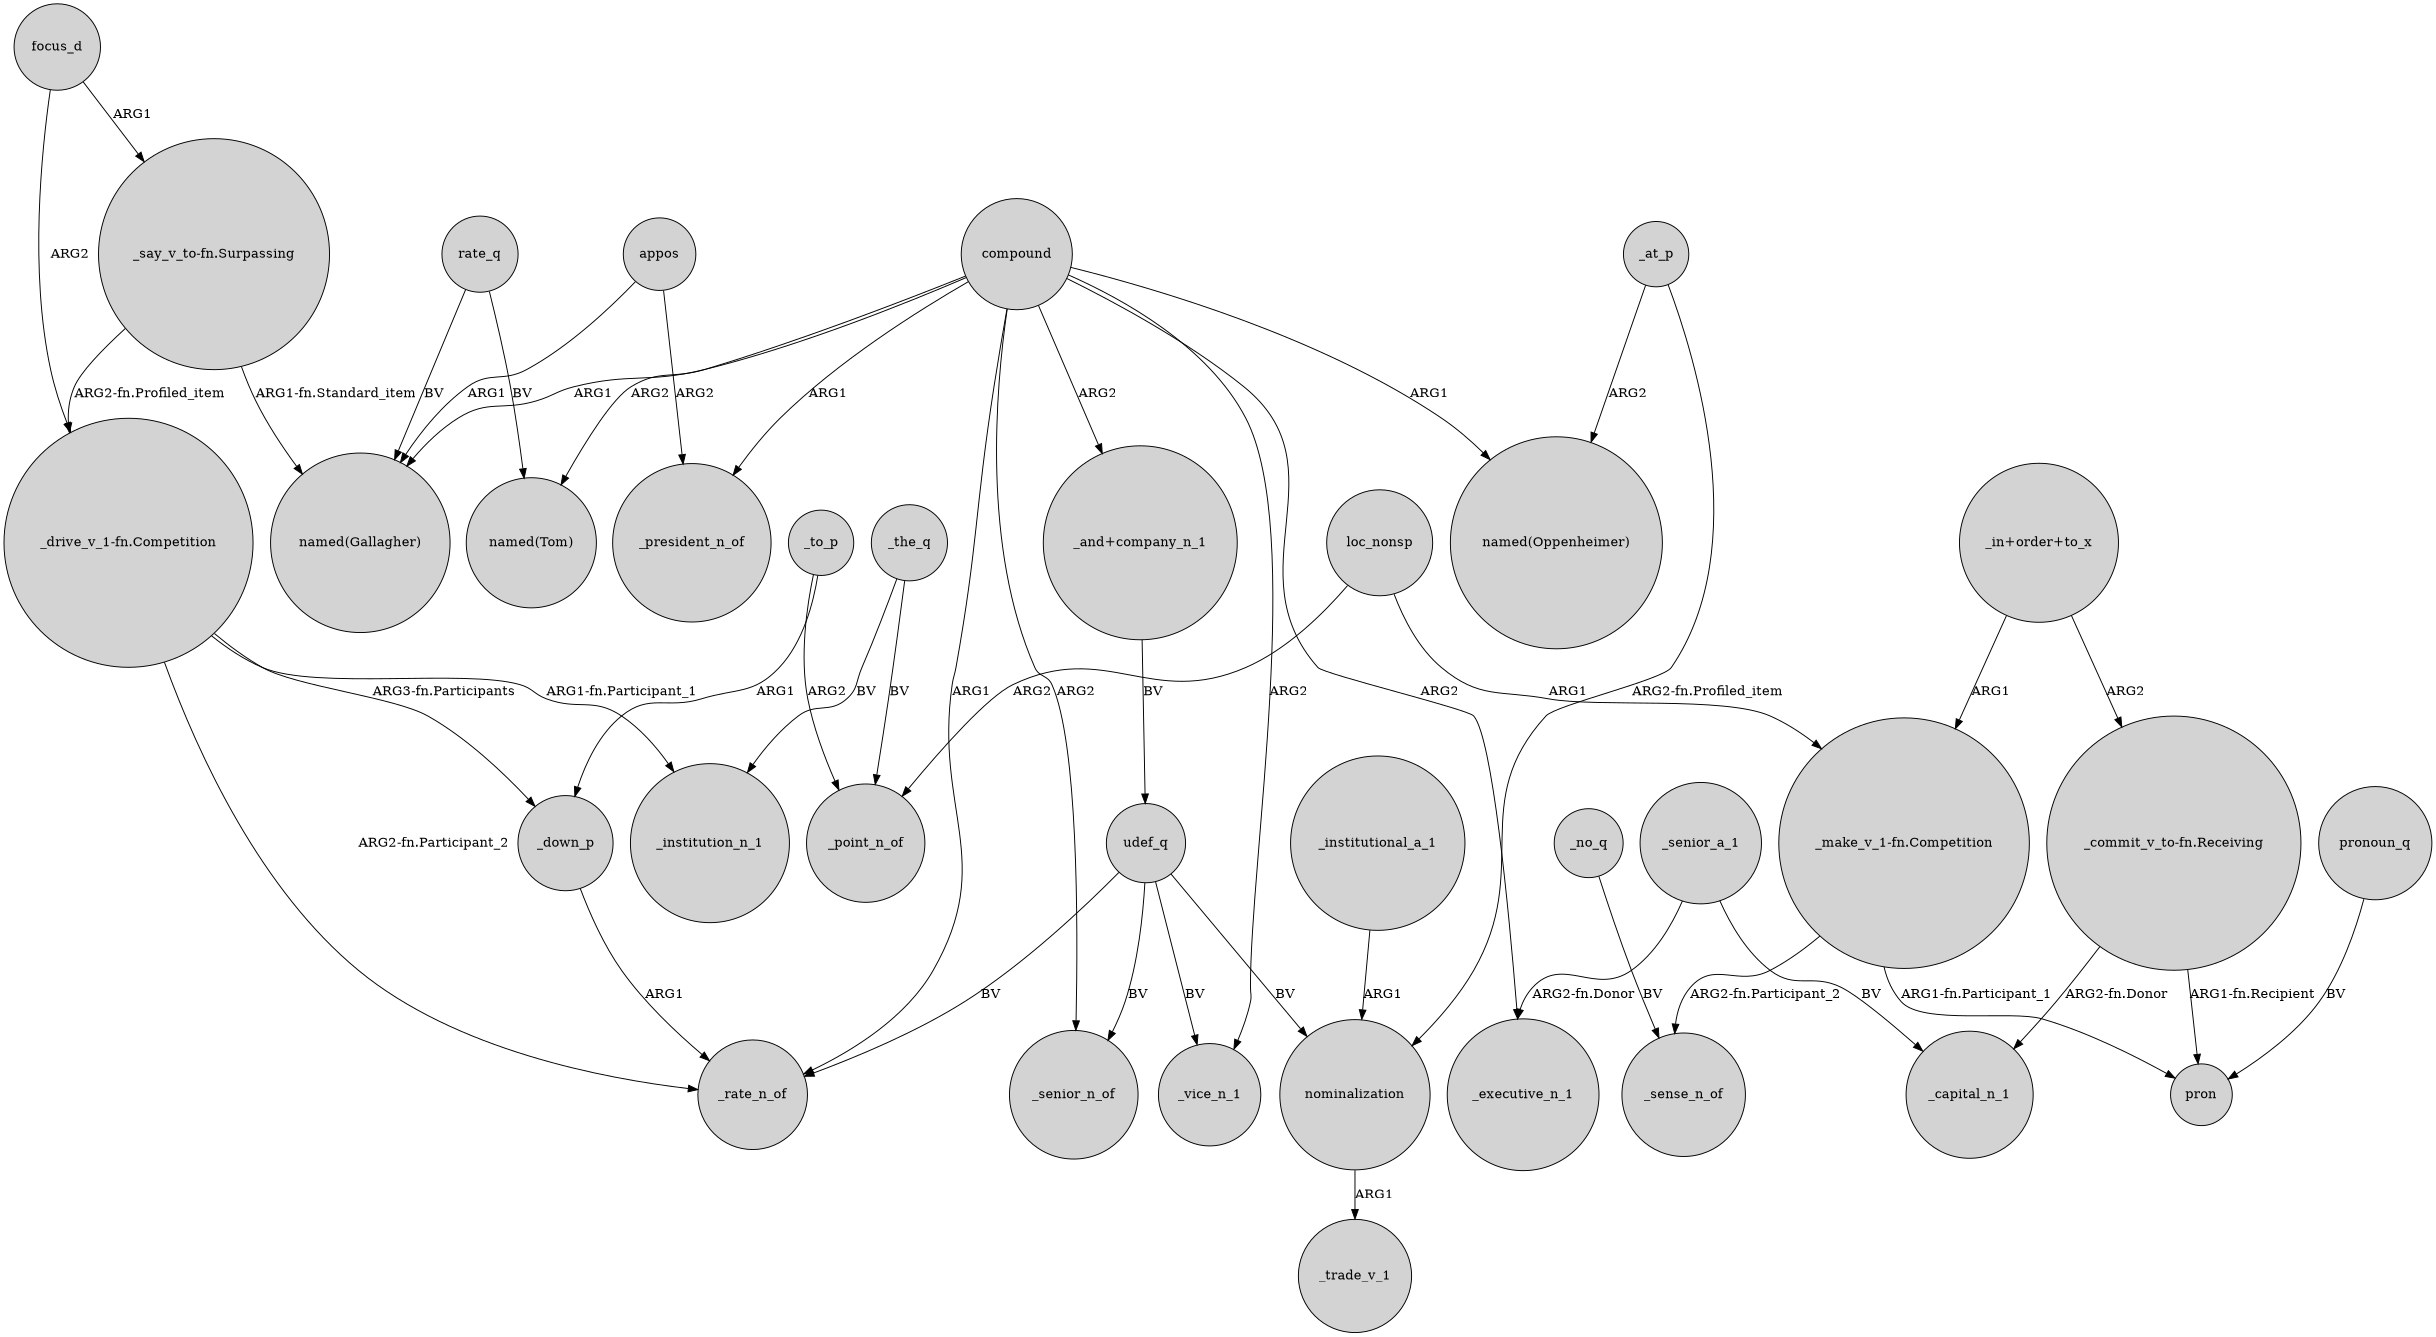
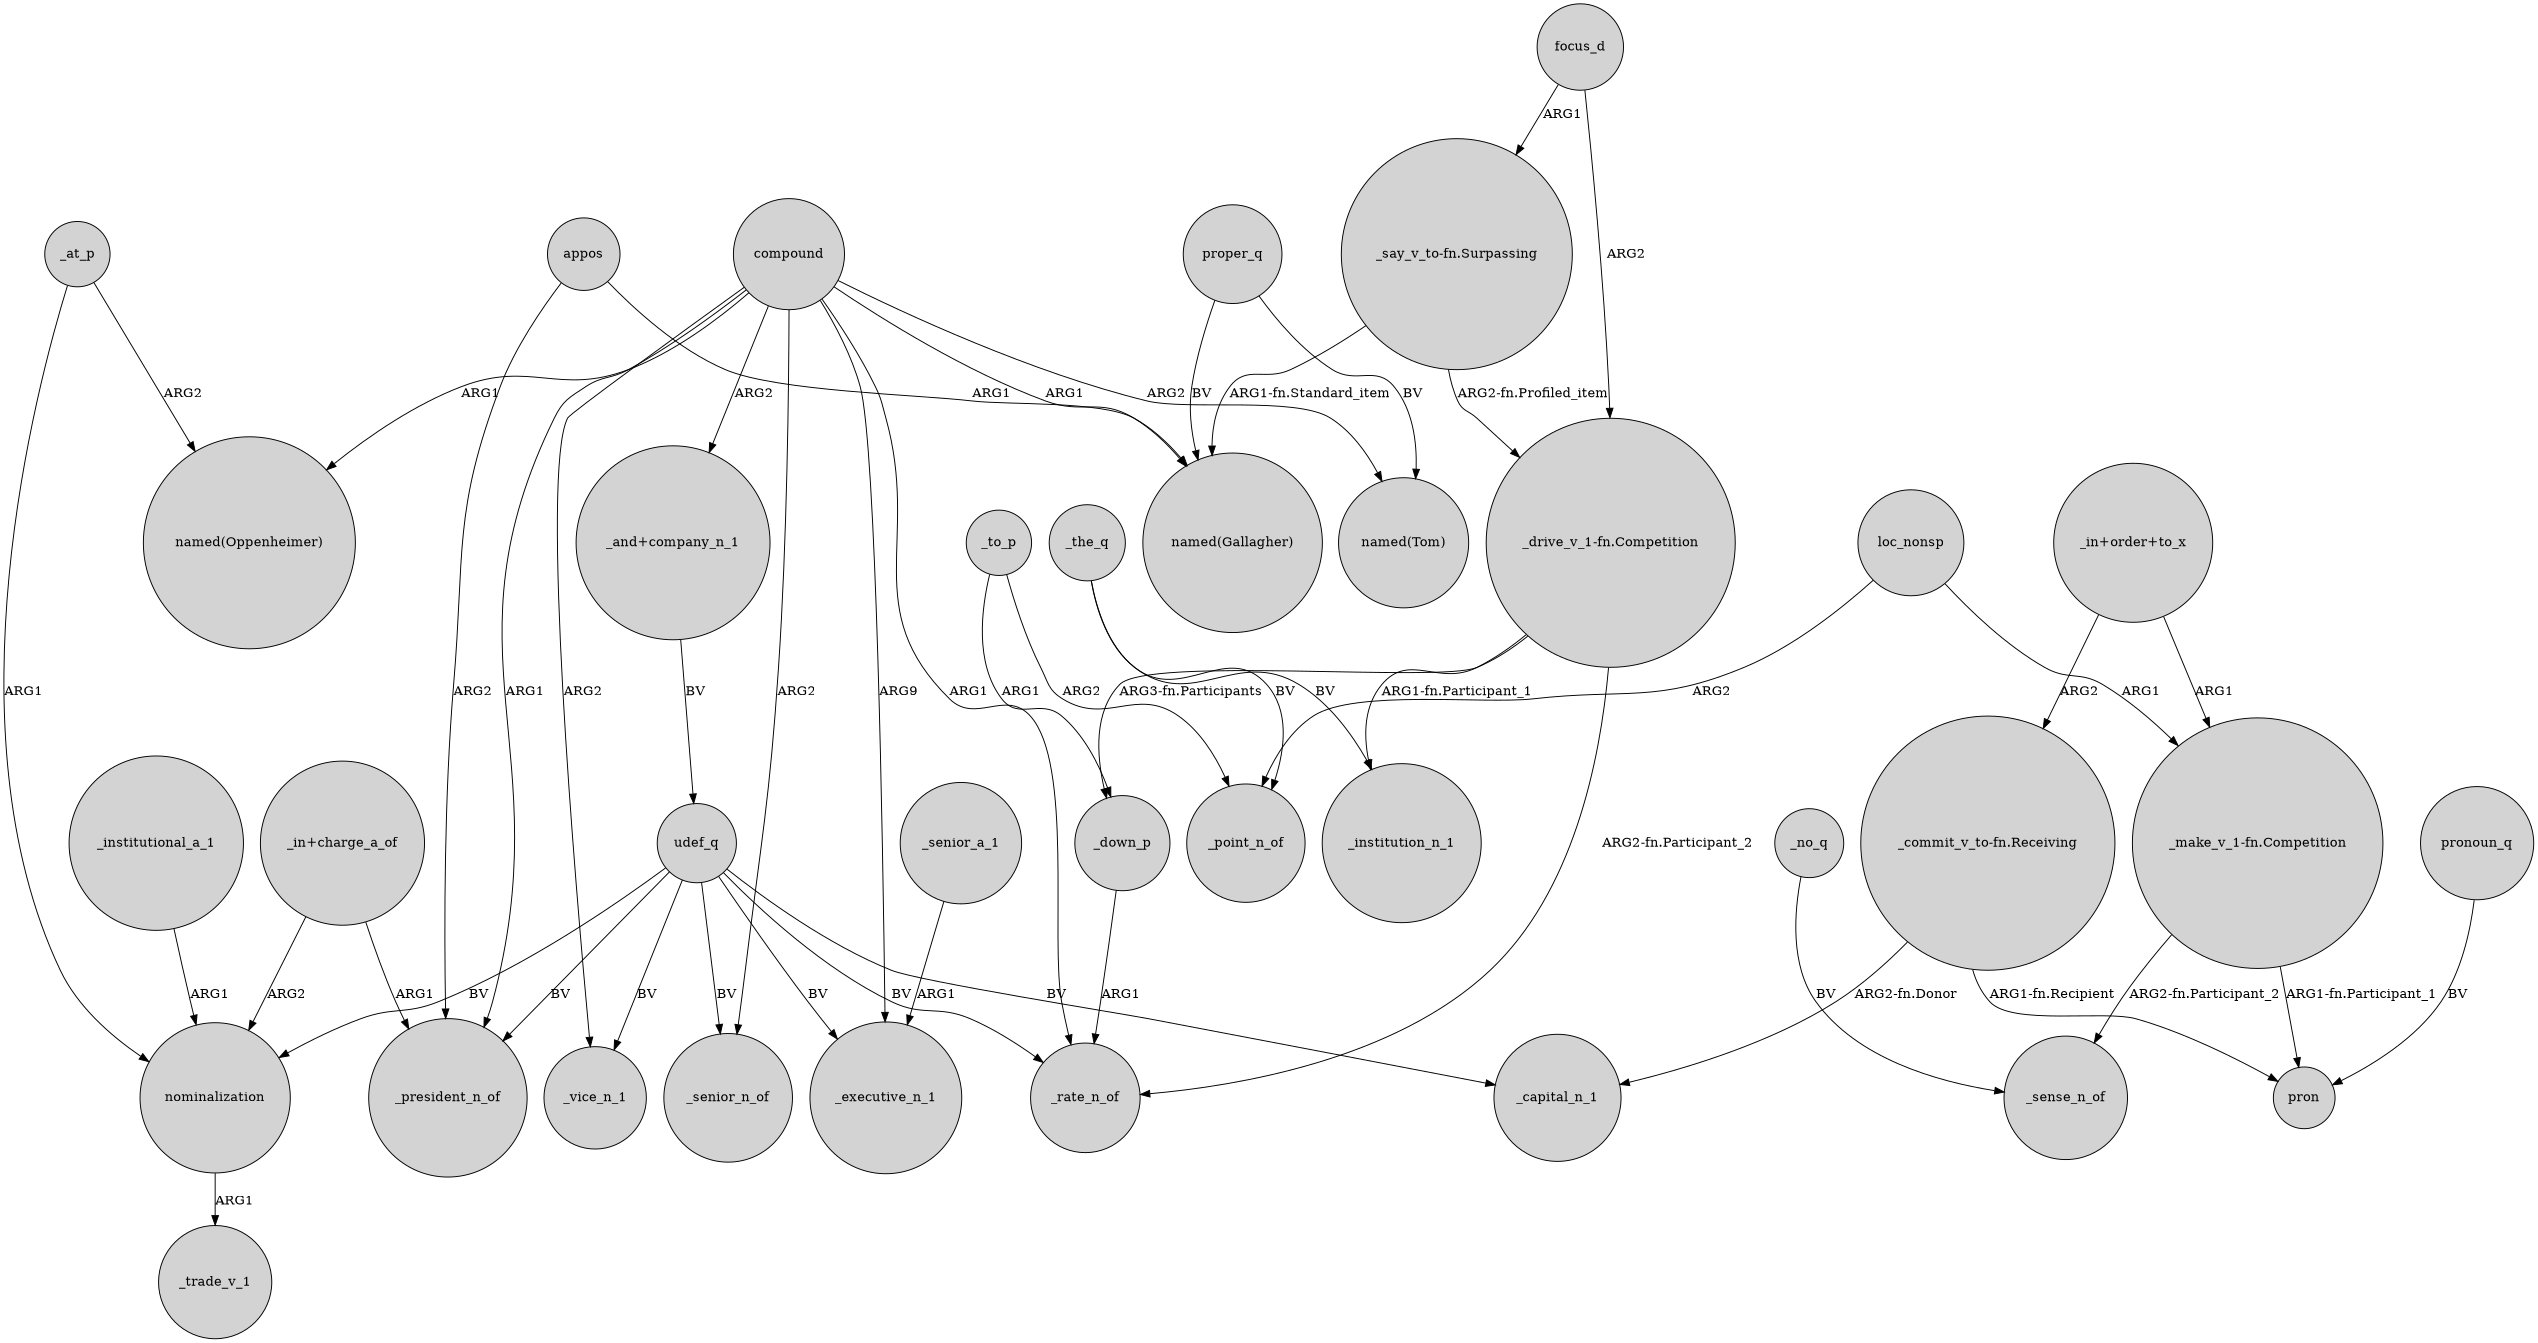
(480, 254) -> (1233, 254)
(1440, 692) -> (899, 692)
(1708, 692) -> (24, 692)
none -> (342, 843)
none -> (590, 953)
none -> (773, 955)
(1809, 981) -> (1093, 1009)
(1584, 995) -> (937, 995)
